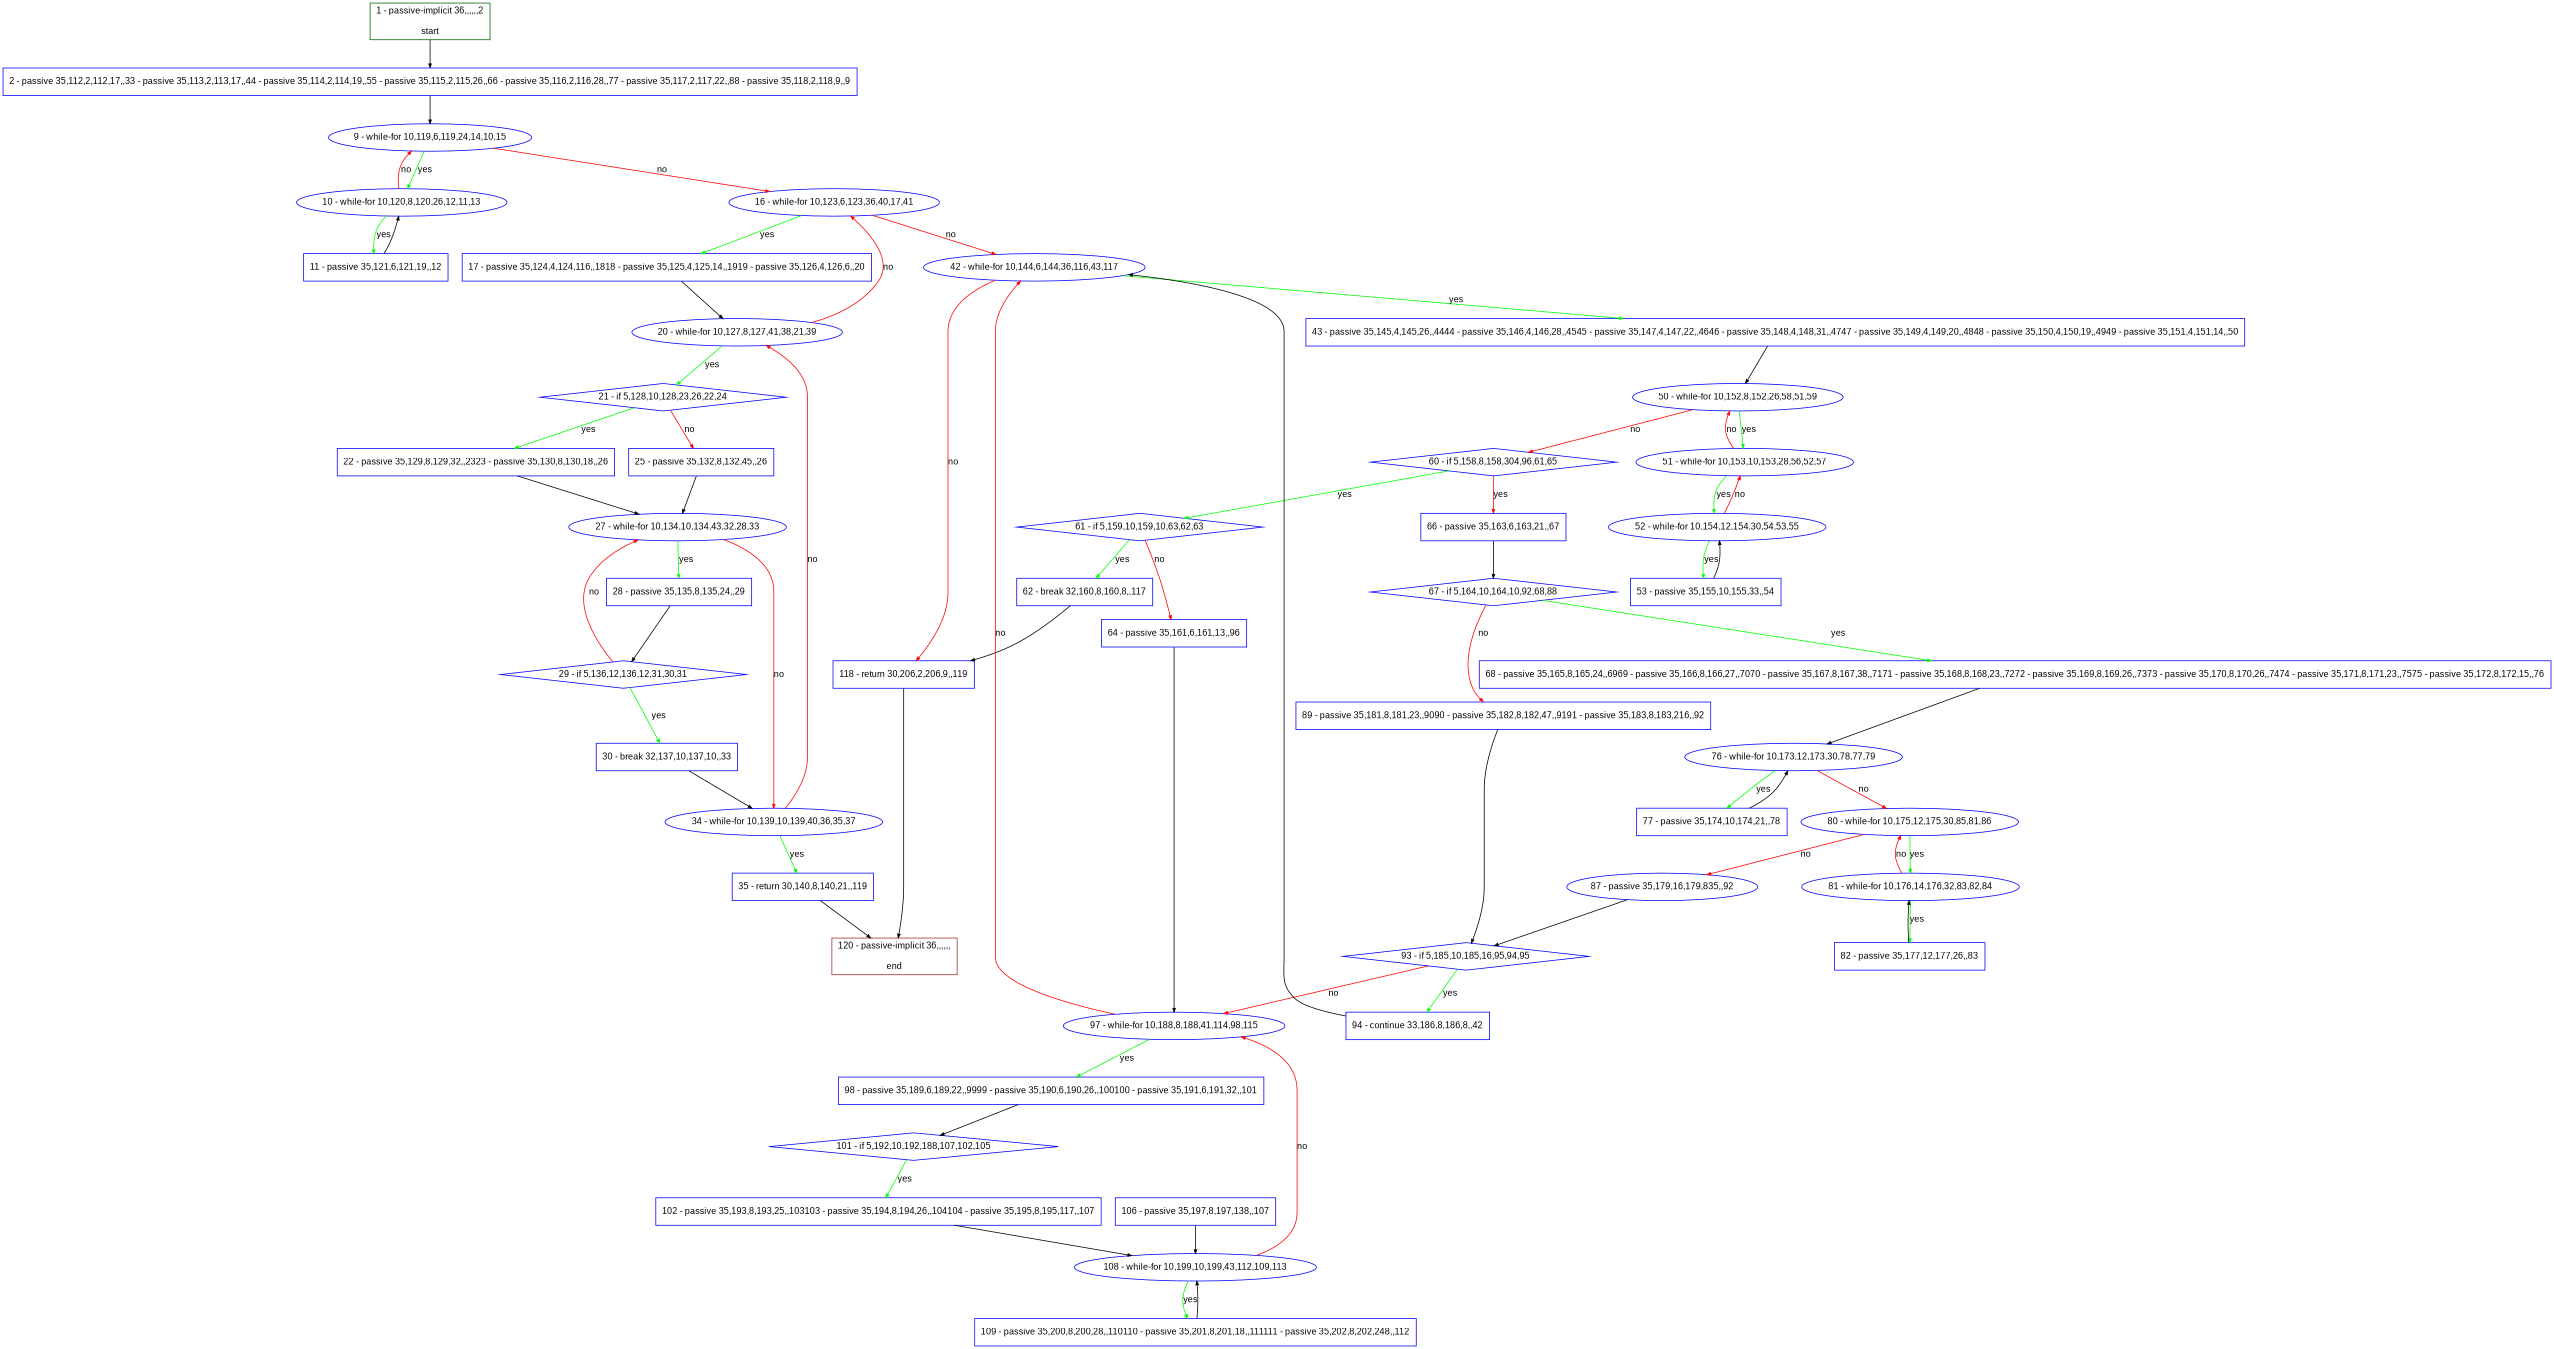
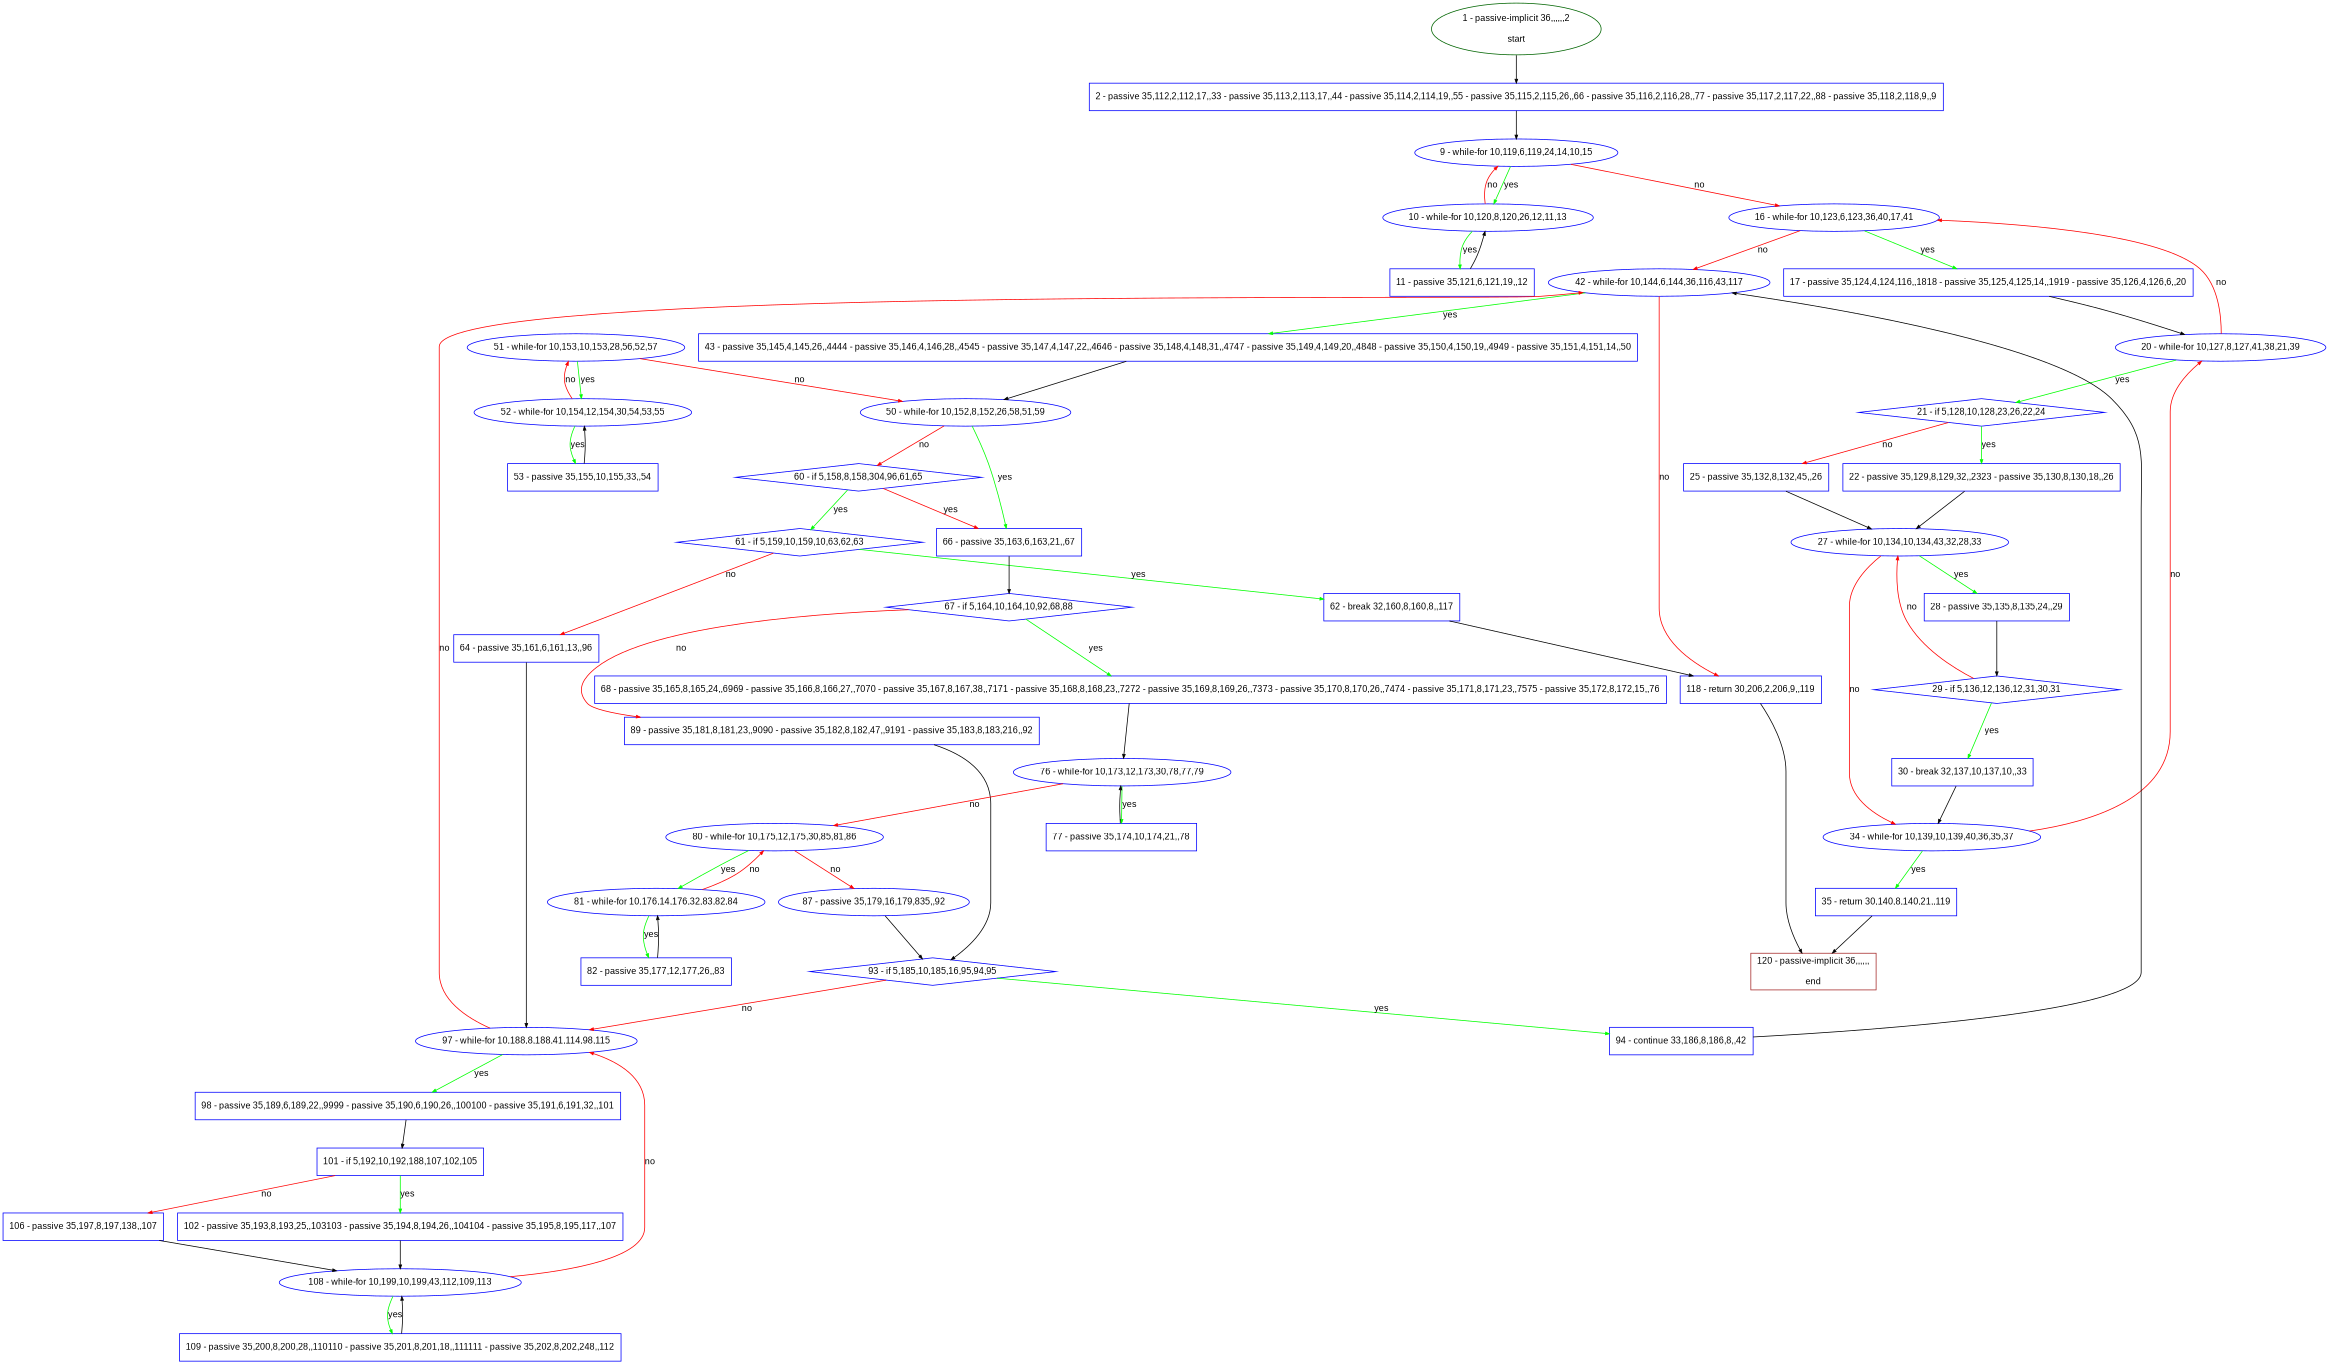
(430, 21) -> (1516, 29)
(1741, 428) -> (992, 474)
(914, 1147) -> (400, 1162)
none -> (244, 1194)
